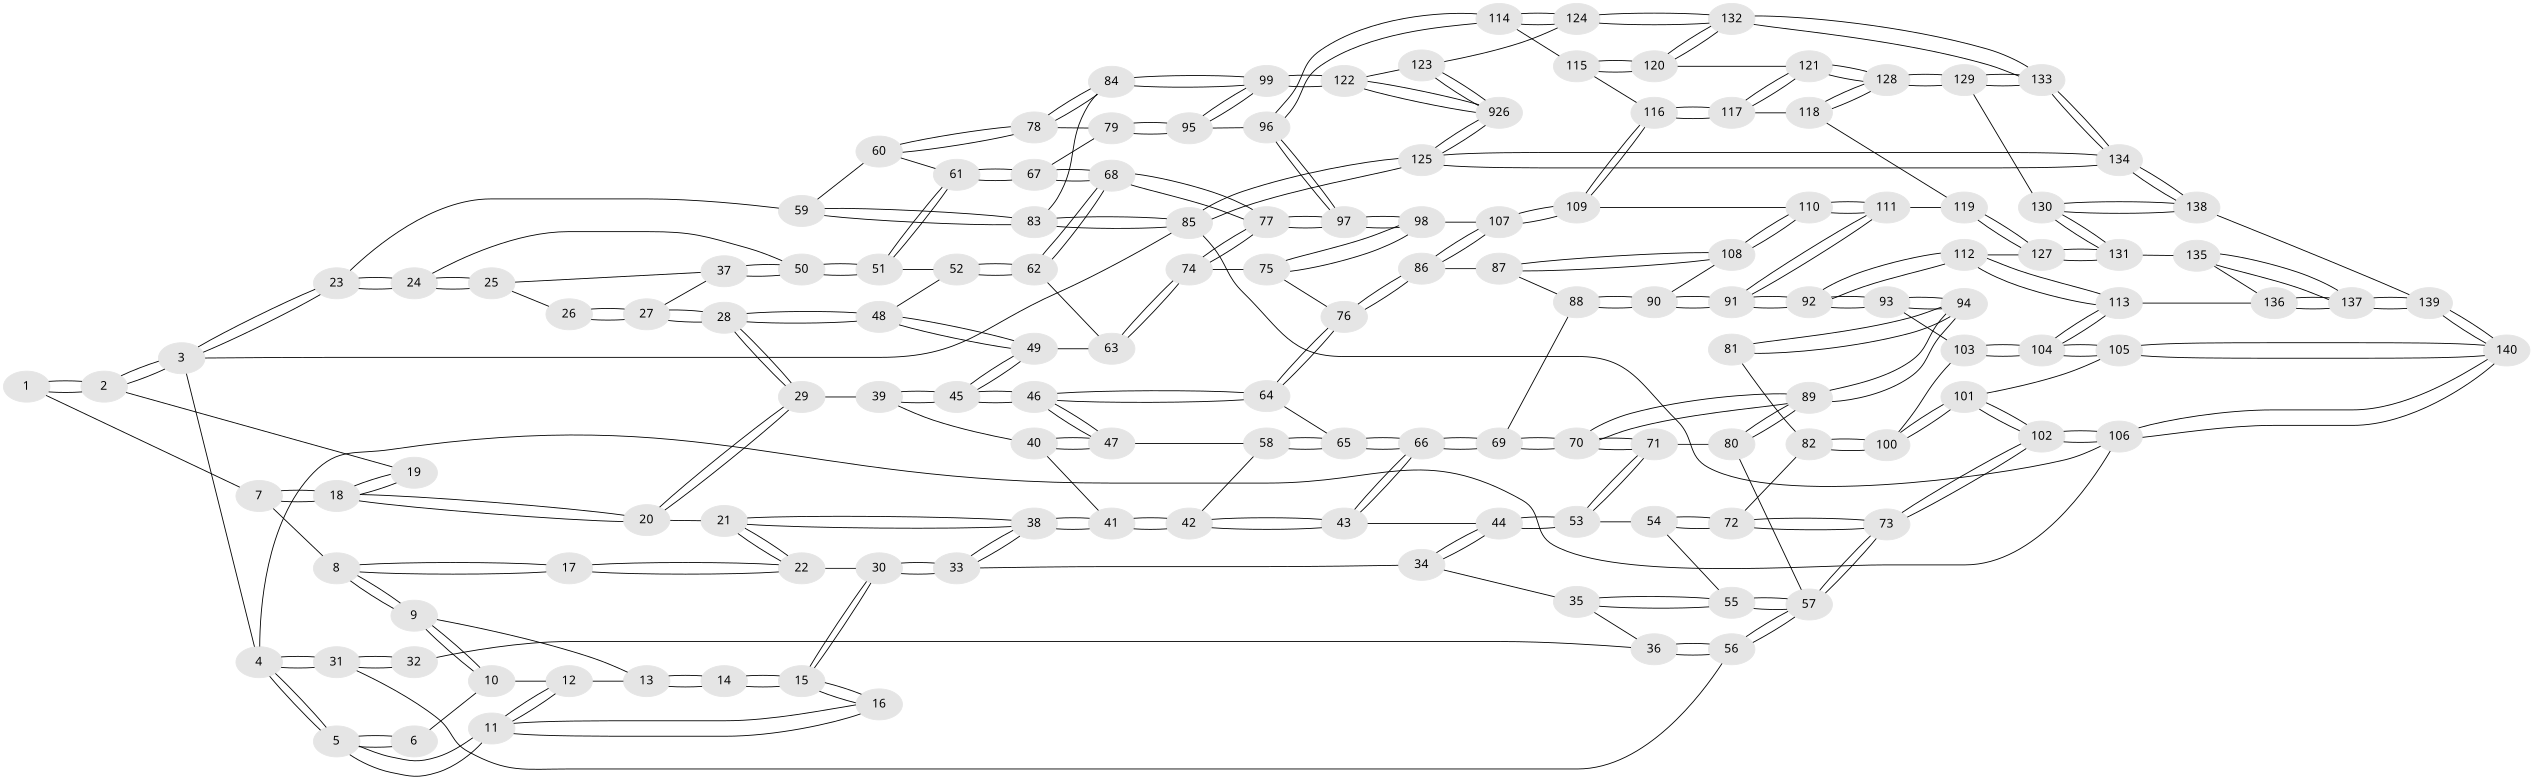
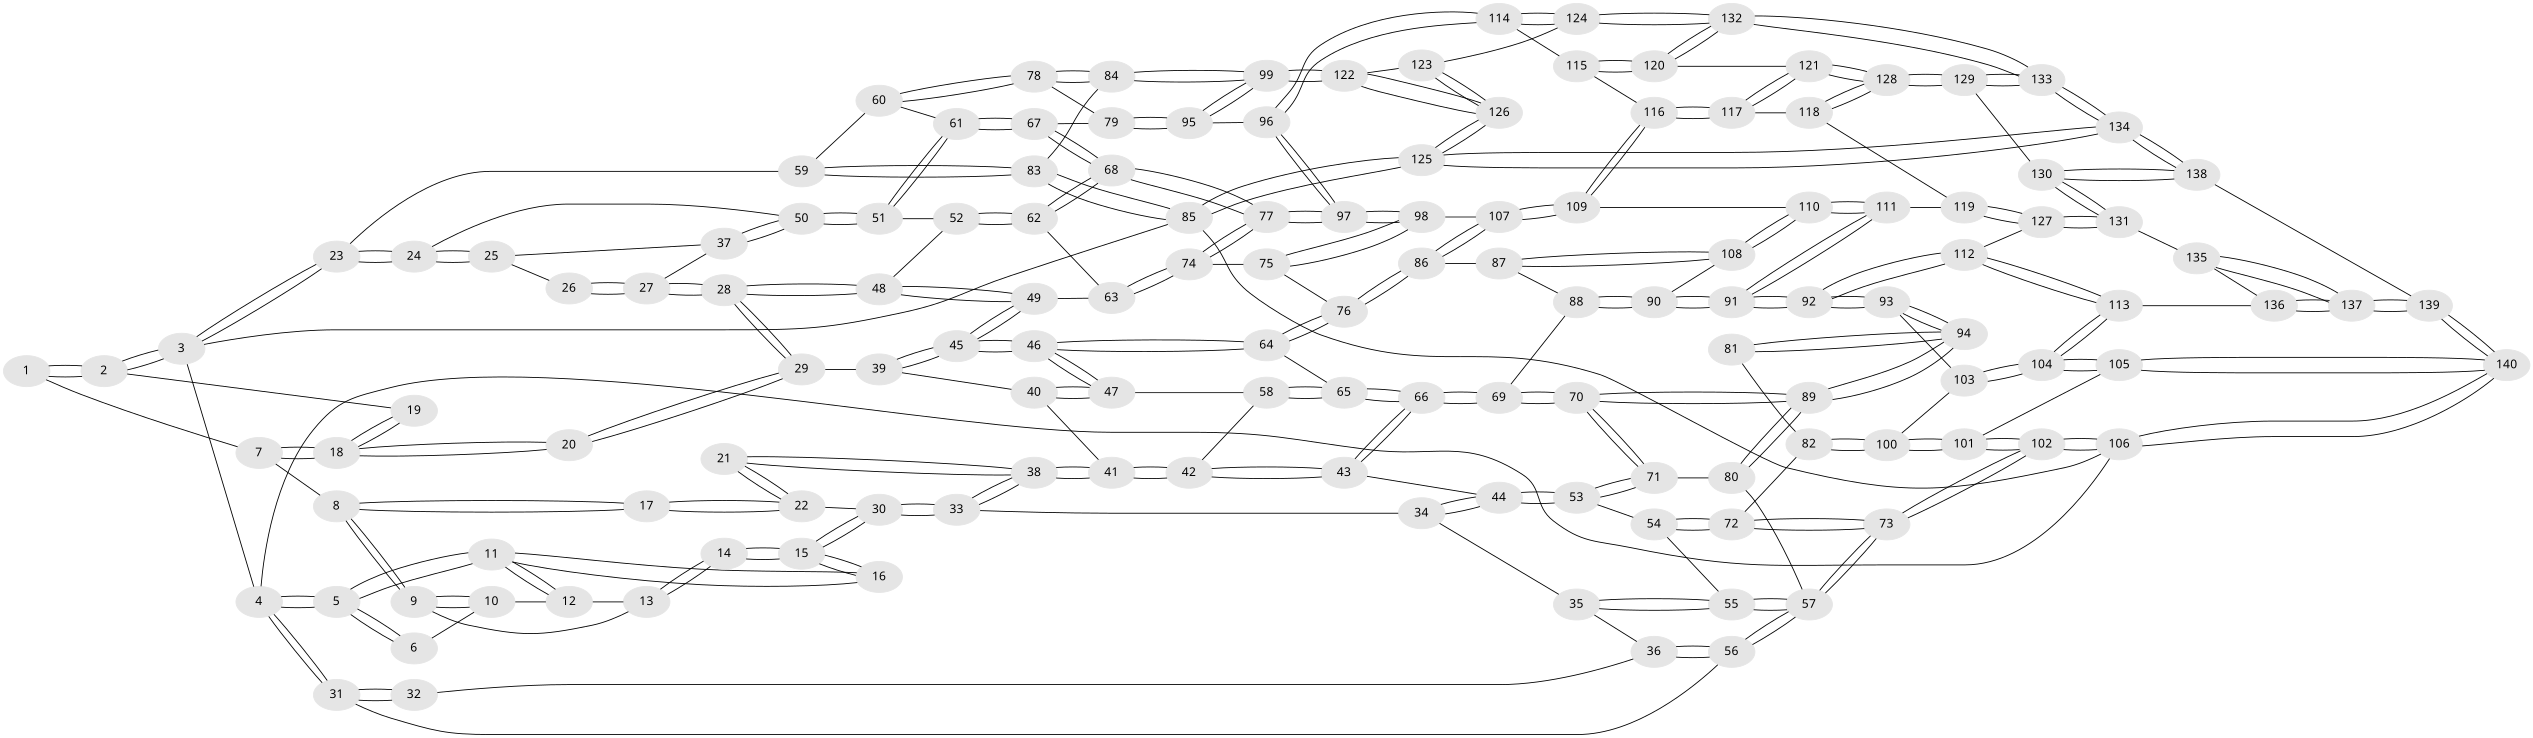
(1499, 113) -> (1499, 113)
(686, 521) -> none
